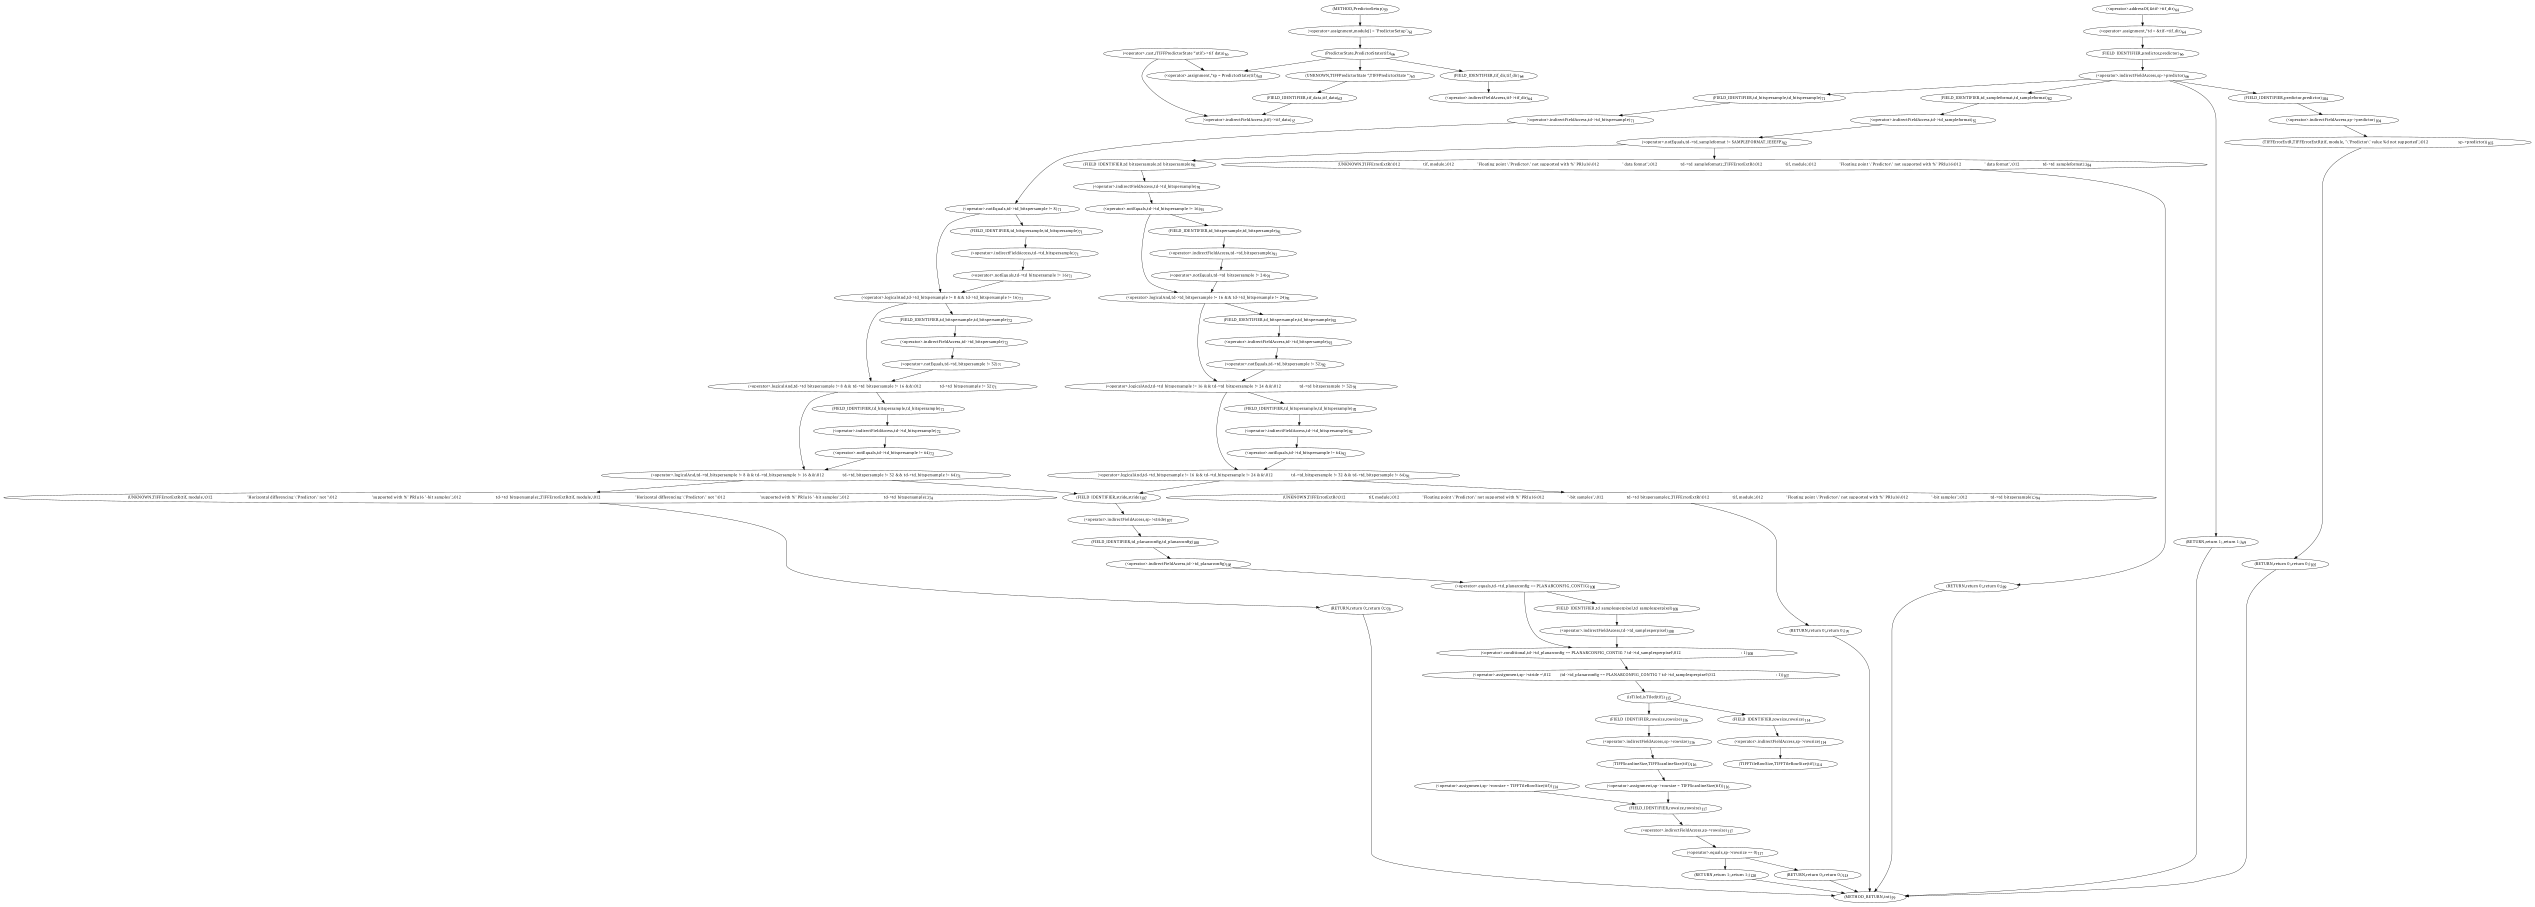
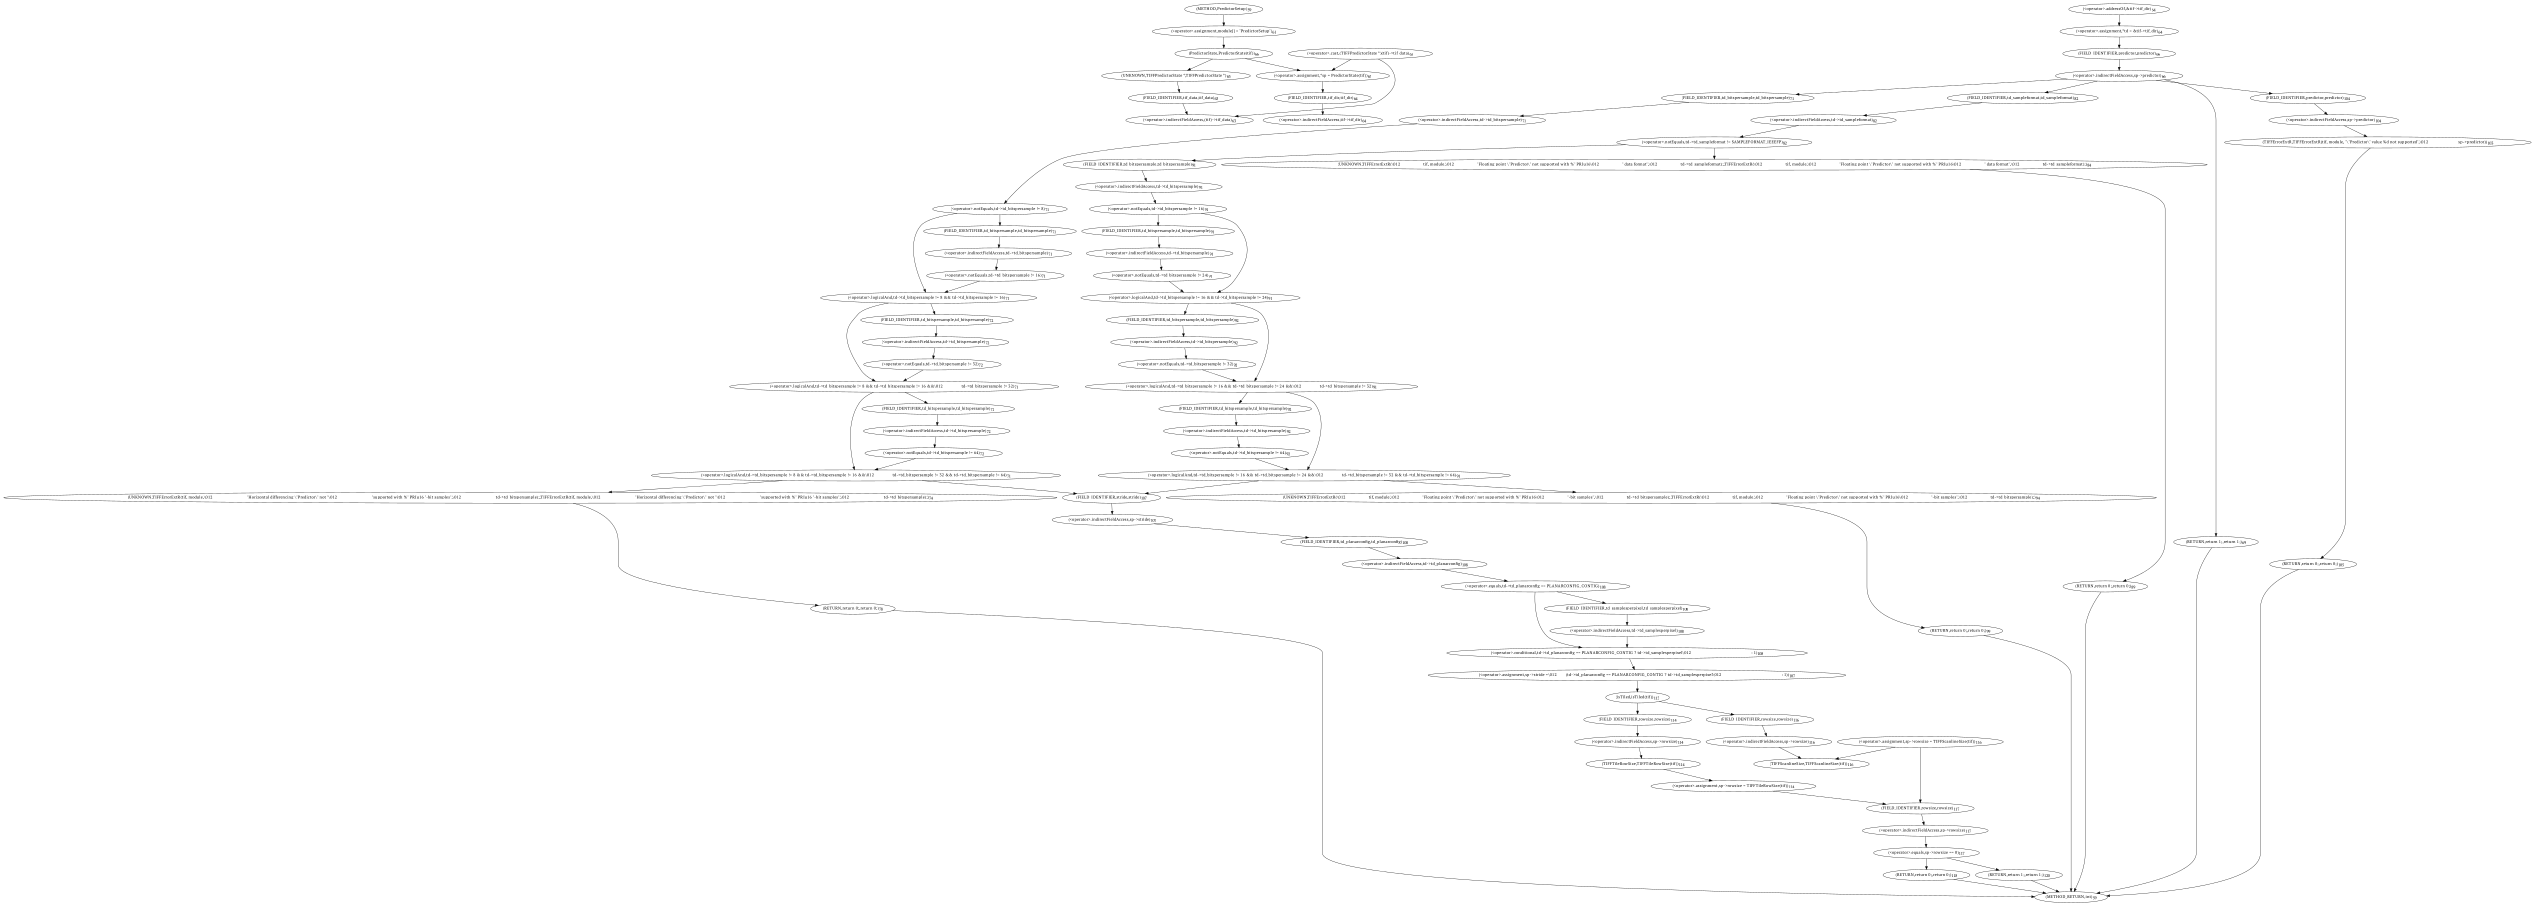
(1423, 64) -> (1323, 85)
(1660, 774) -> (1867, 753)
none -> (1686, 775)
